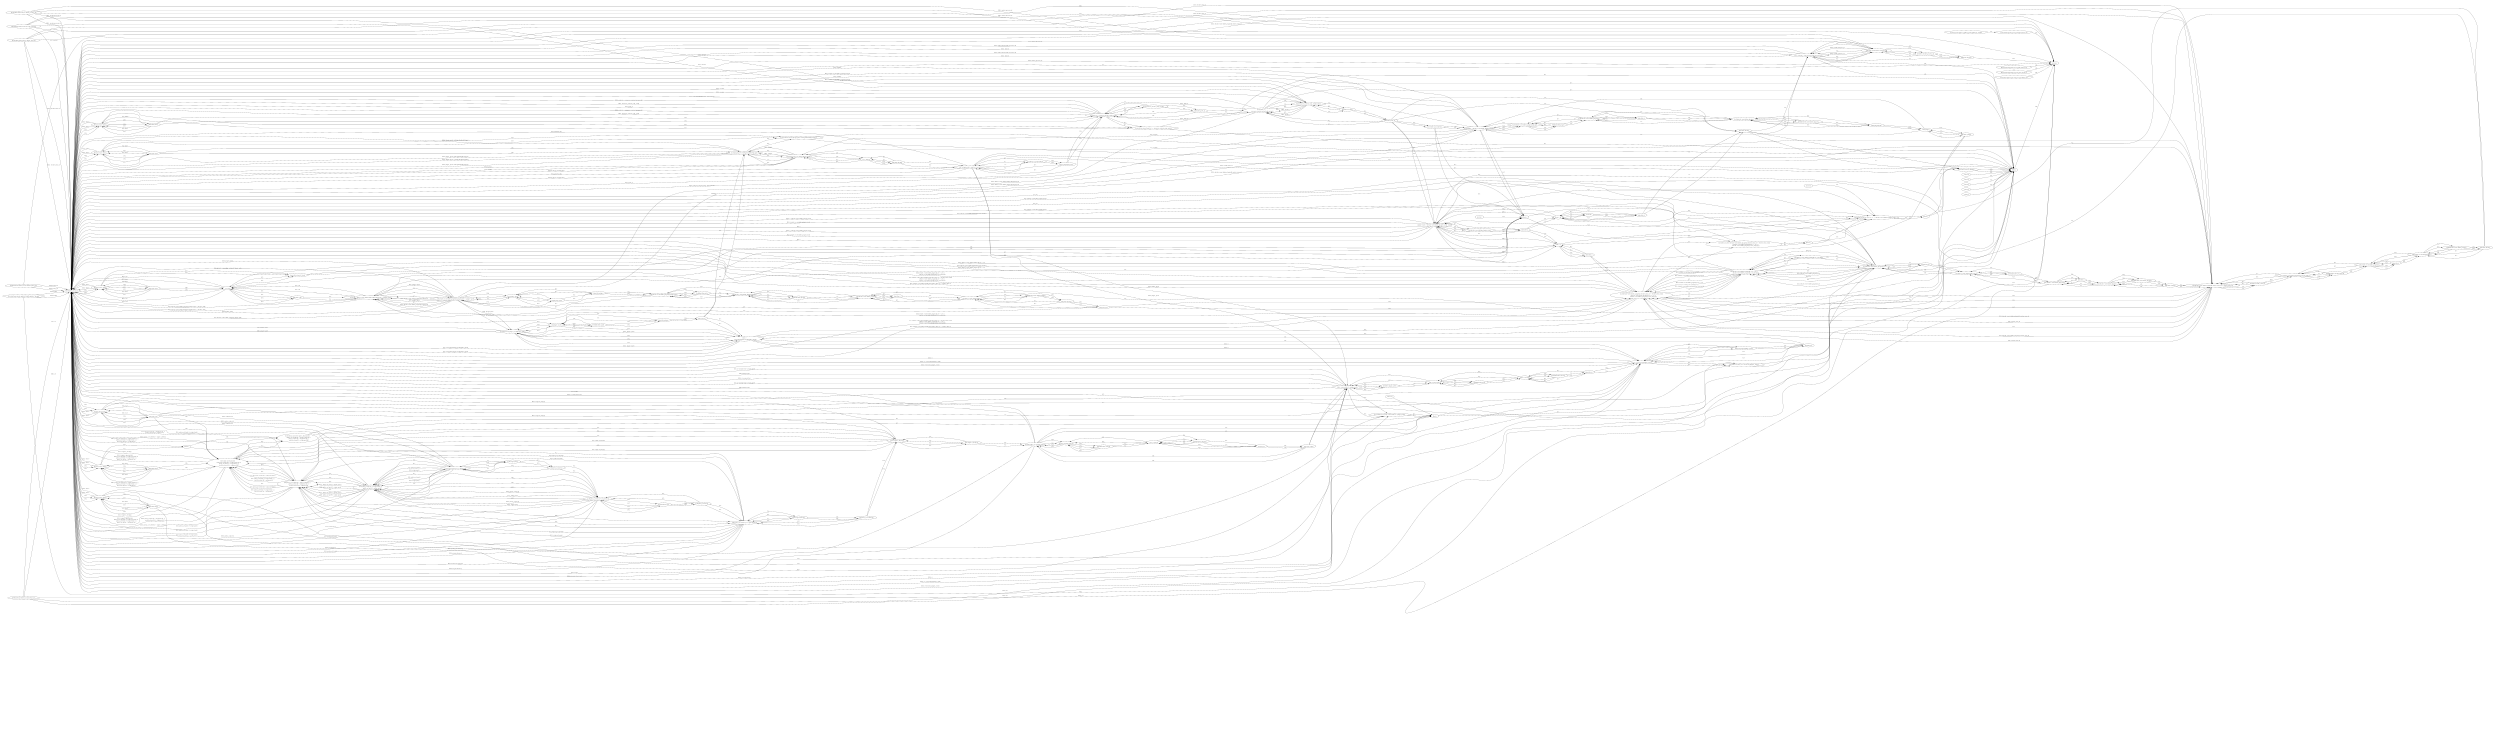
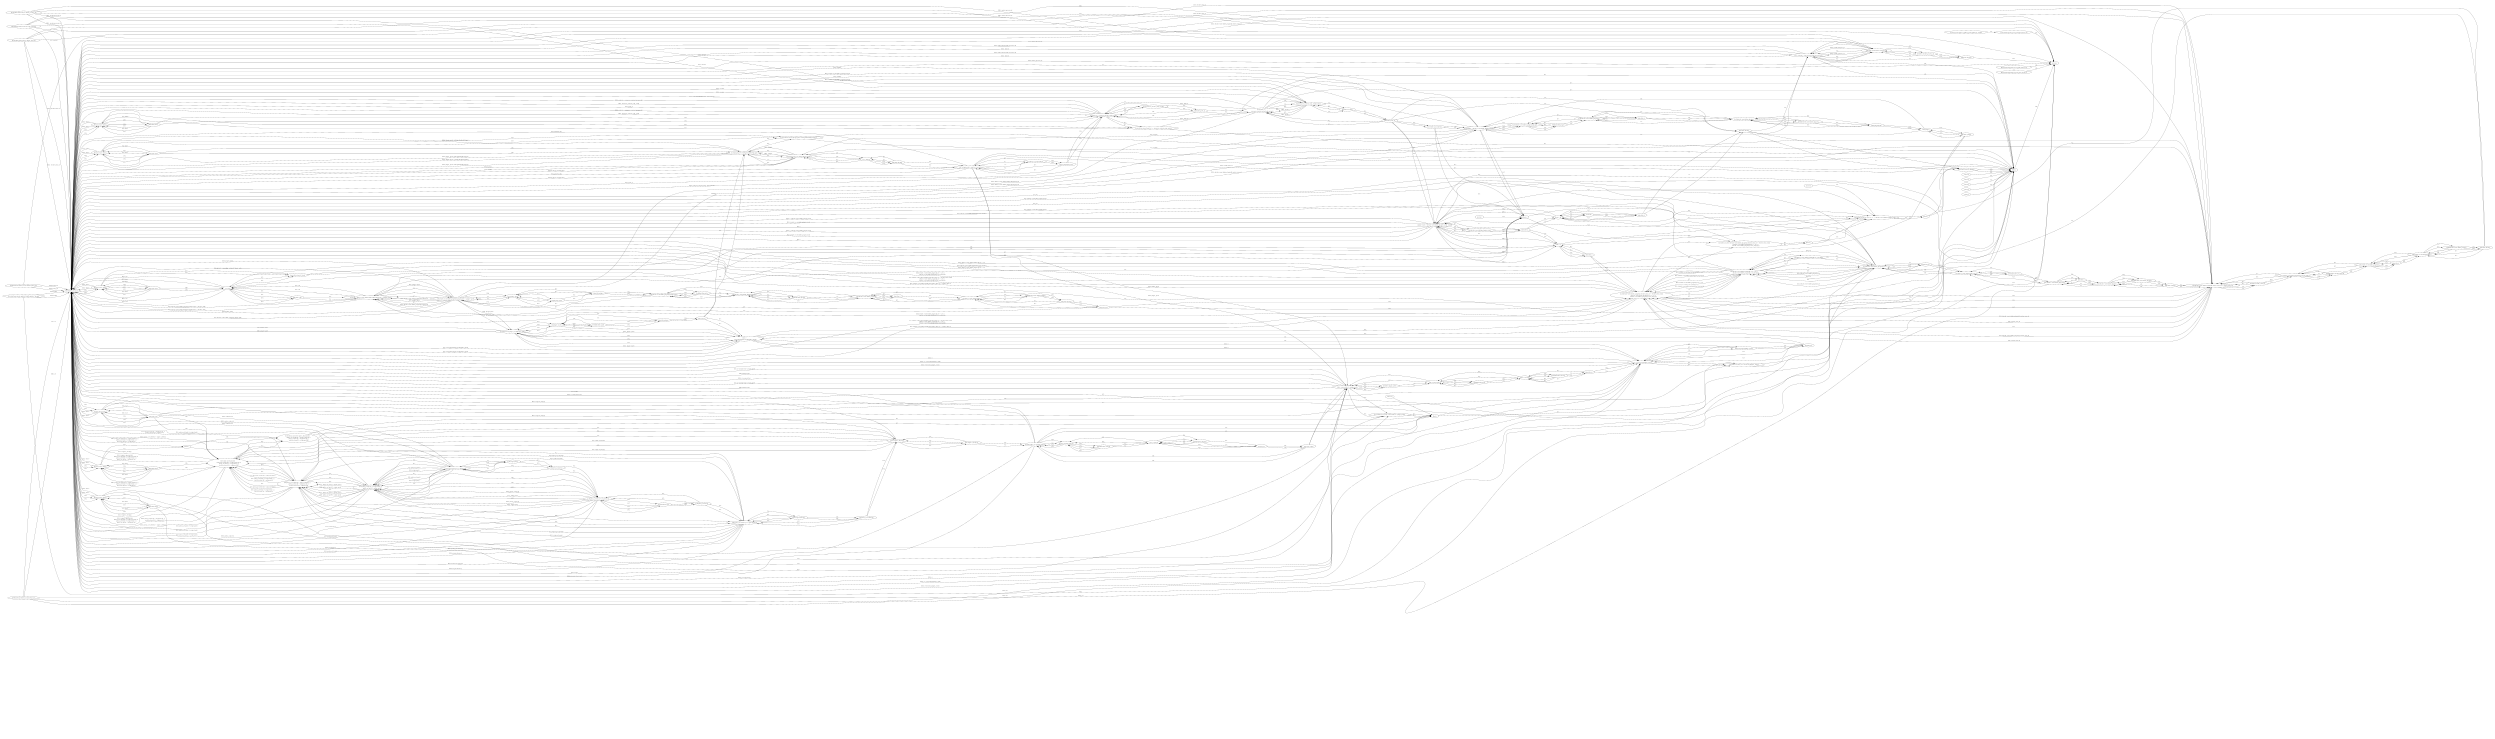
(2014, 77) -> none
